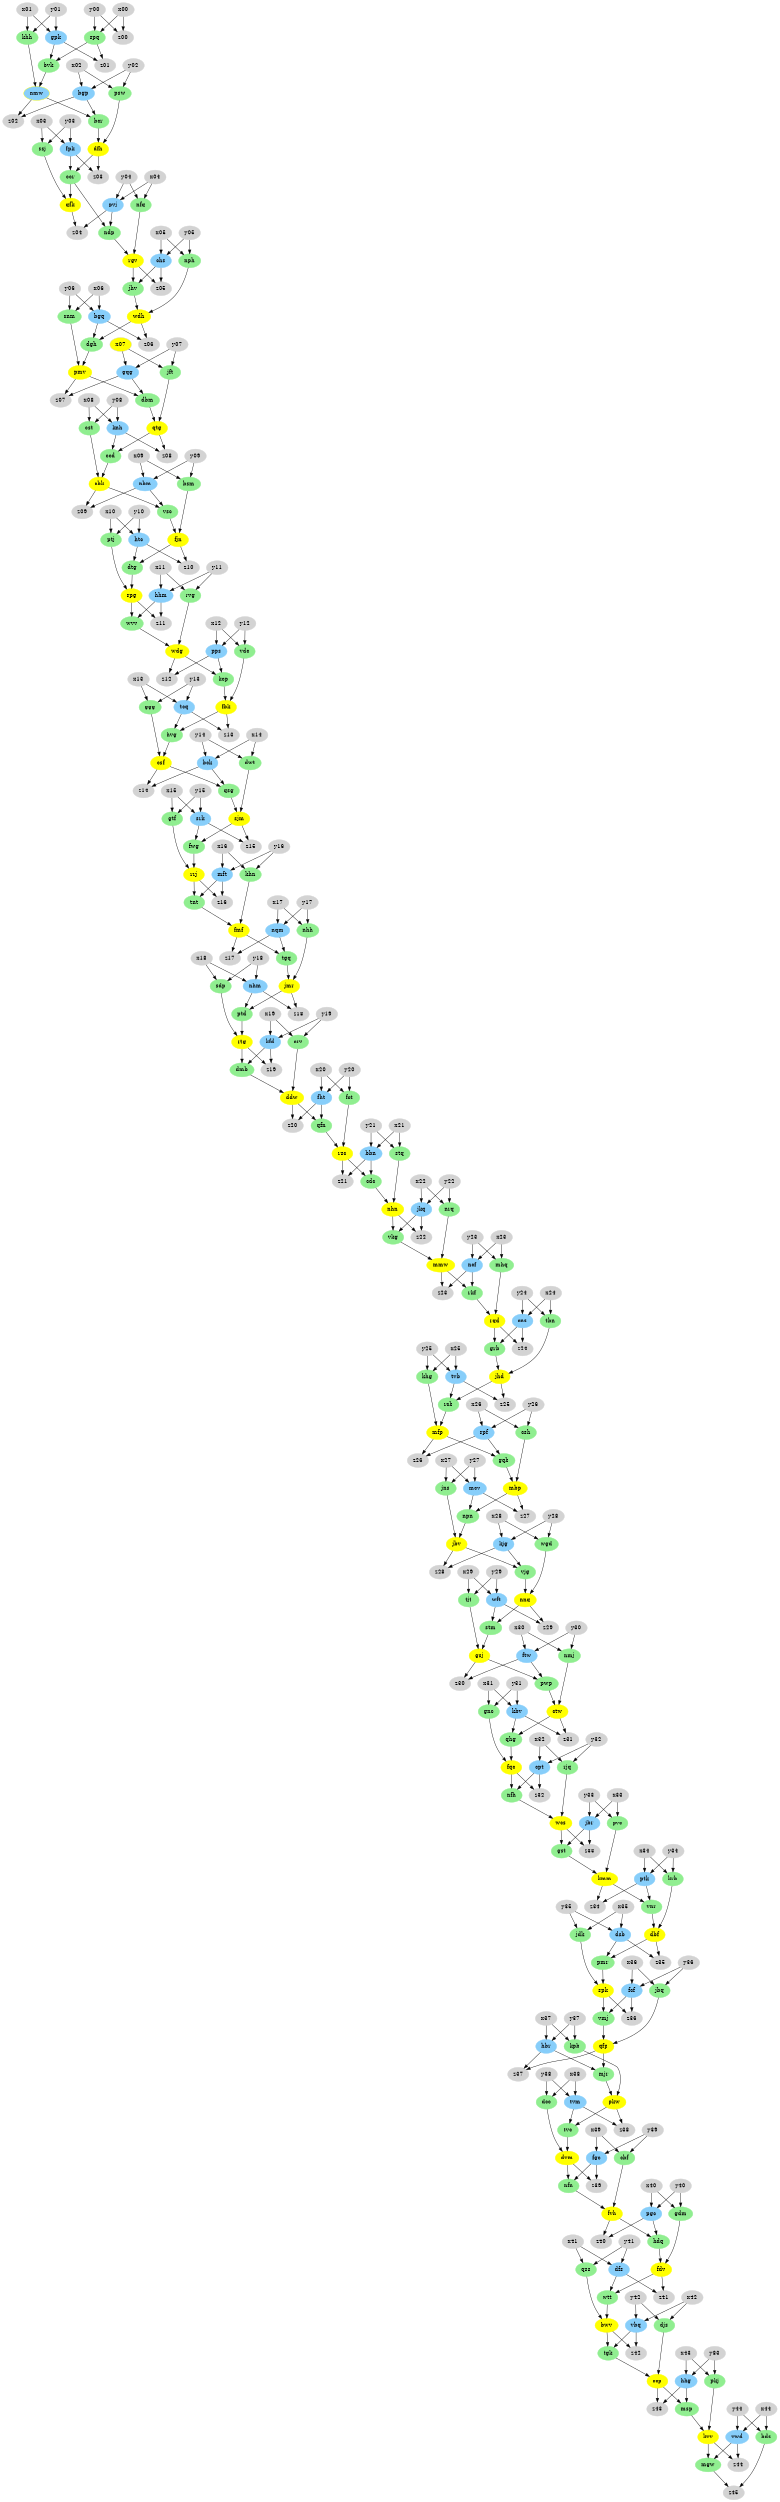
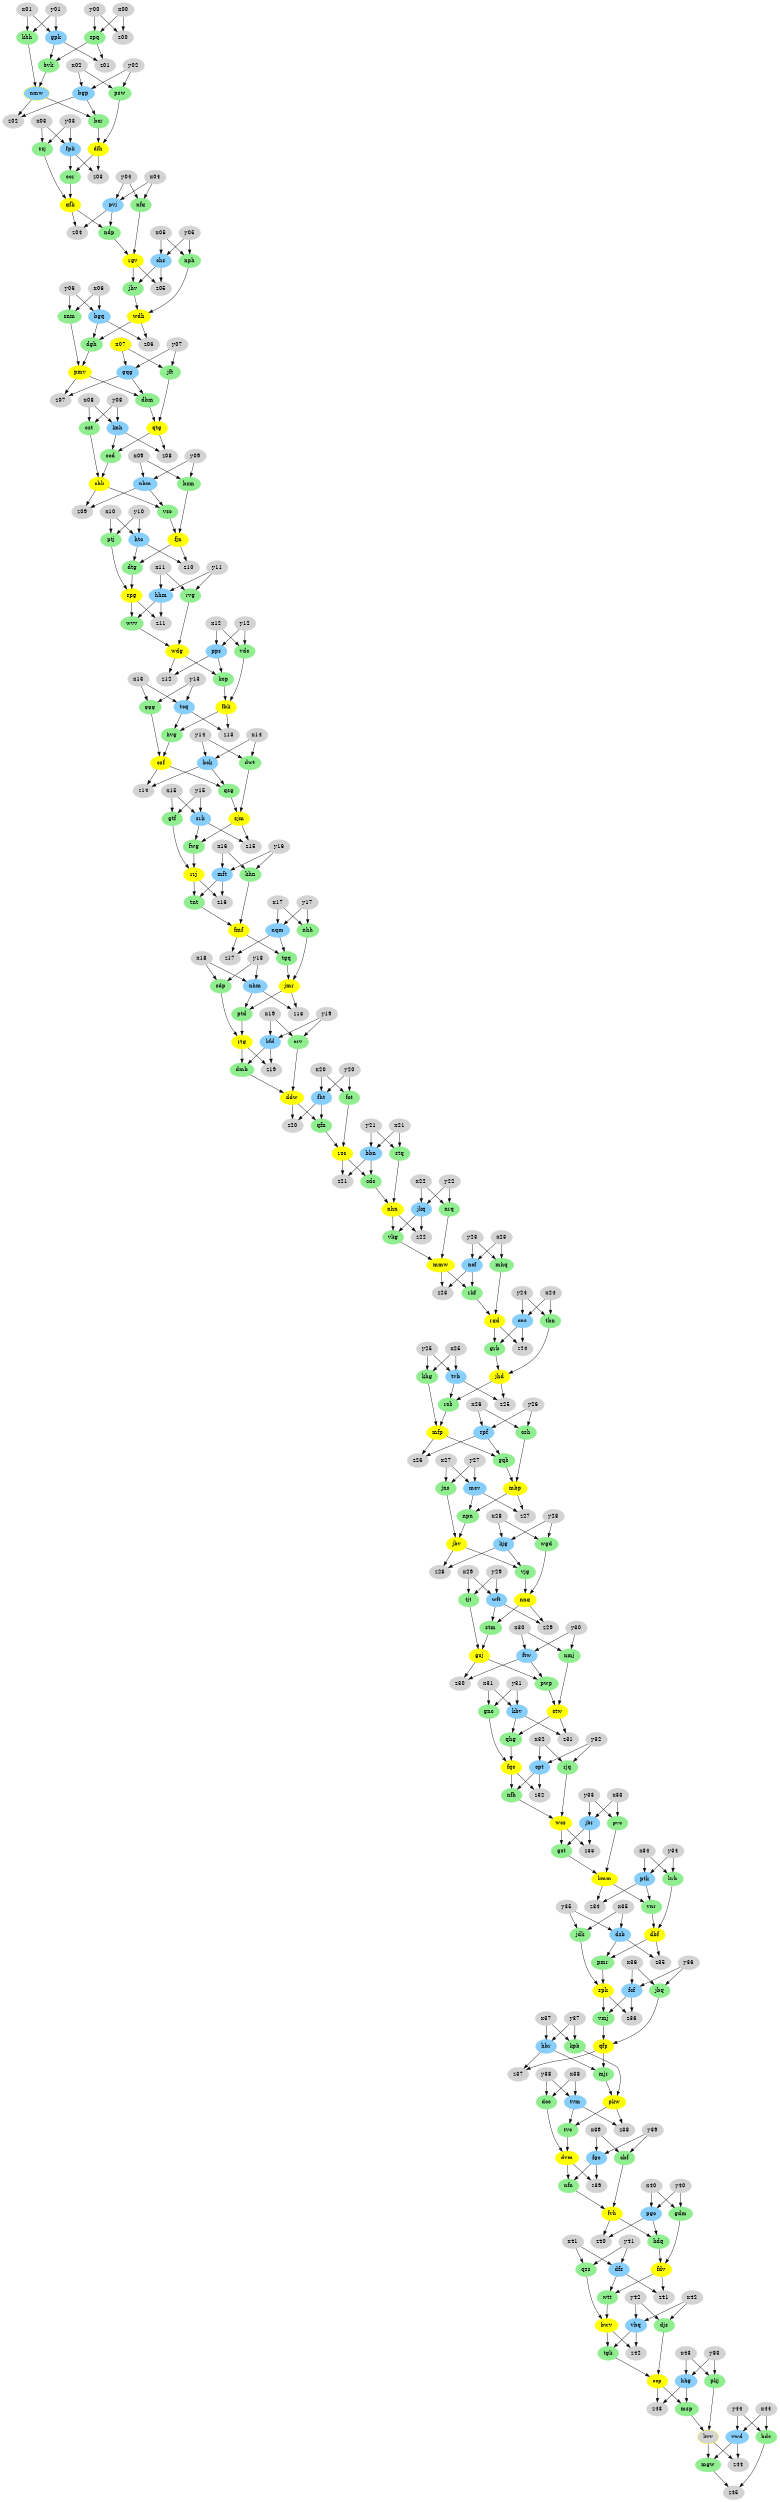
(89, 203) -> (88, 218)
(708, 2437) -> (708, 2437)
